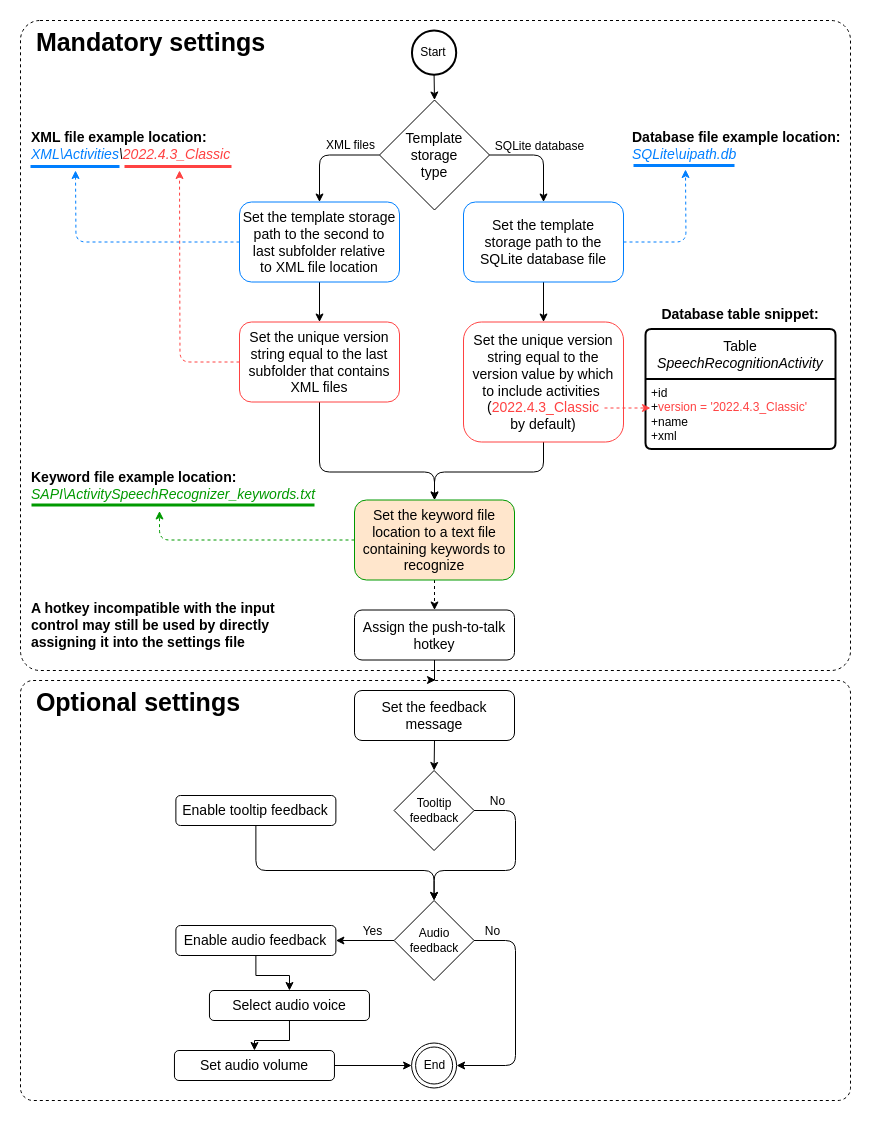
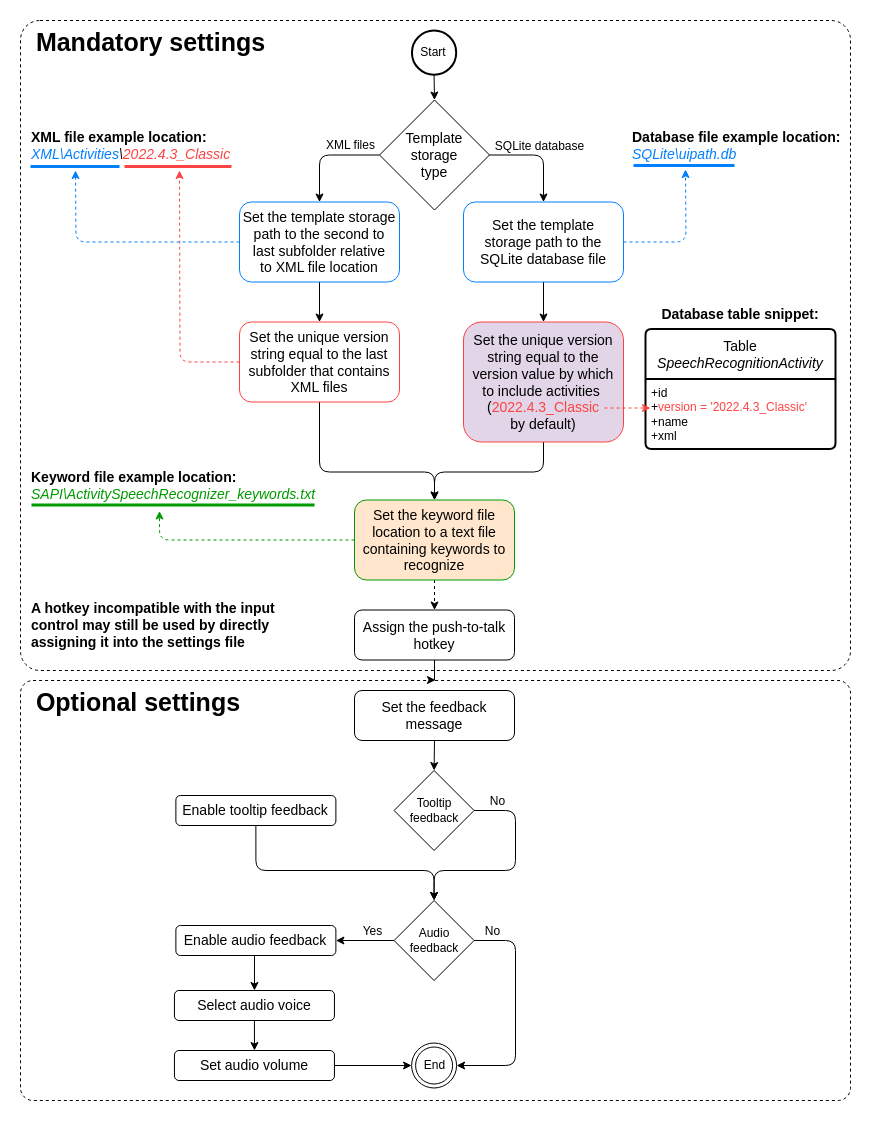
(544, 382) -> (544, 382)
(289, 1006) -> (254, 1006)
